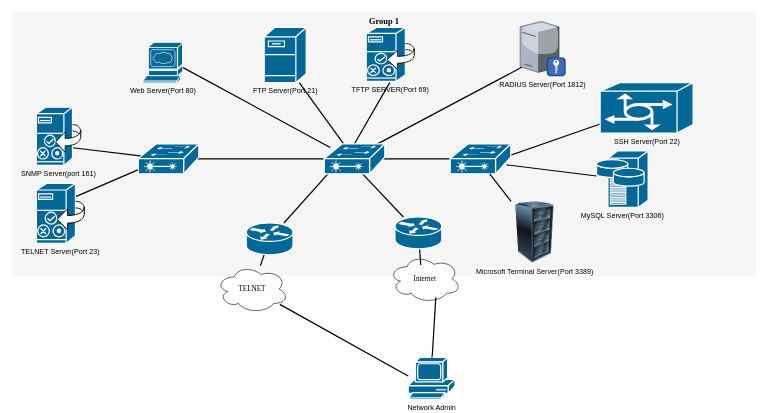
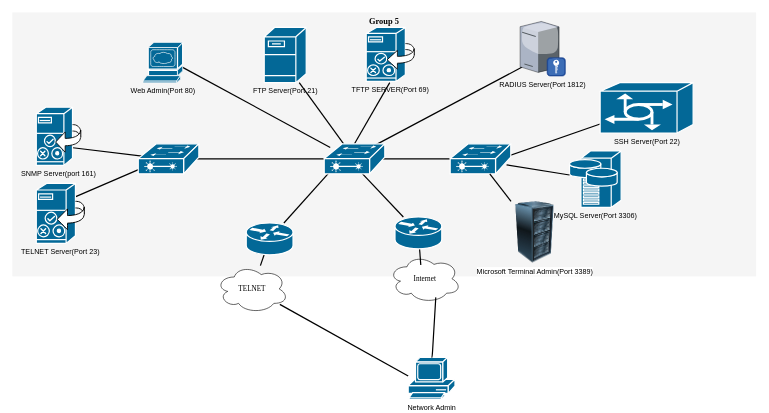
(384, 22) -> (384, 22)
(163, 91) -> (163, 91)
(623, 179) -> (596, 179)
(535, 272) -> (535, 272)
